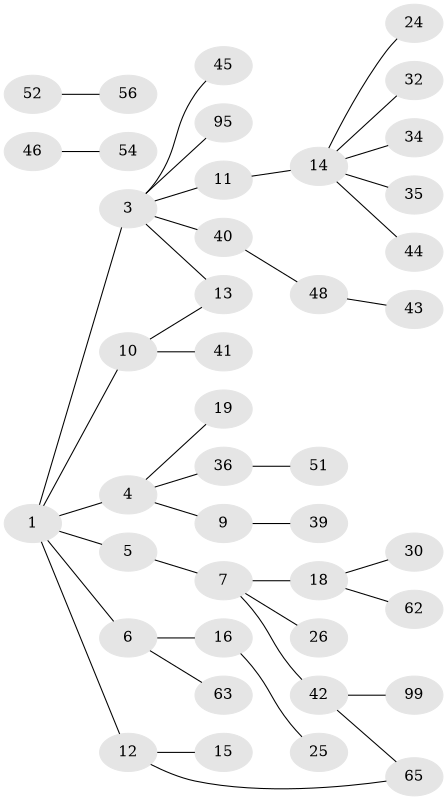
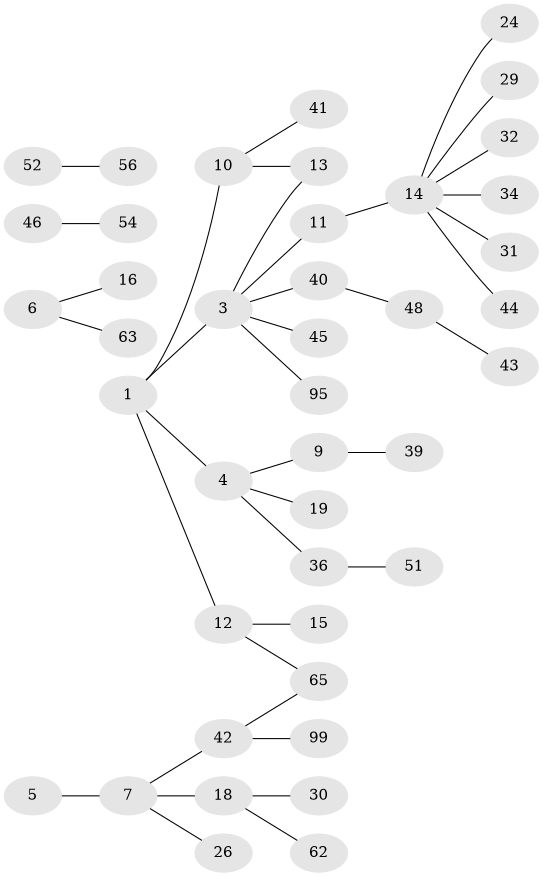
none -> (510, 81)
(414, 195) -> (510, 252)
(81, 538) -> none
(81, 581) -> none
(319, 752) -> none
